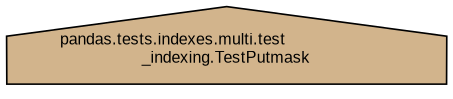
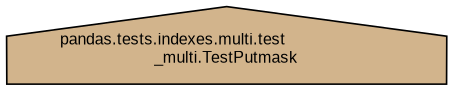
(227, 49) -> (227, 49)
